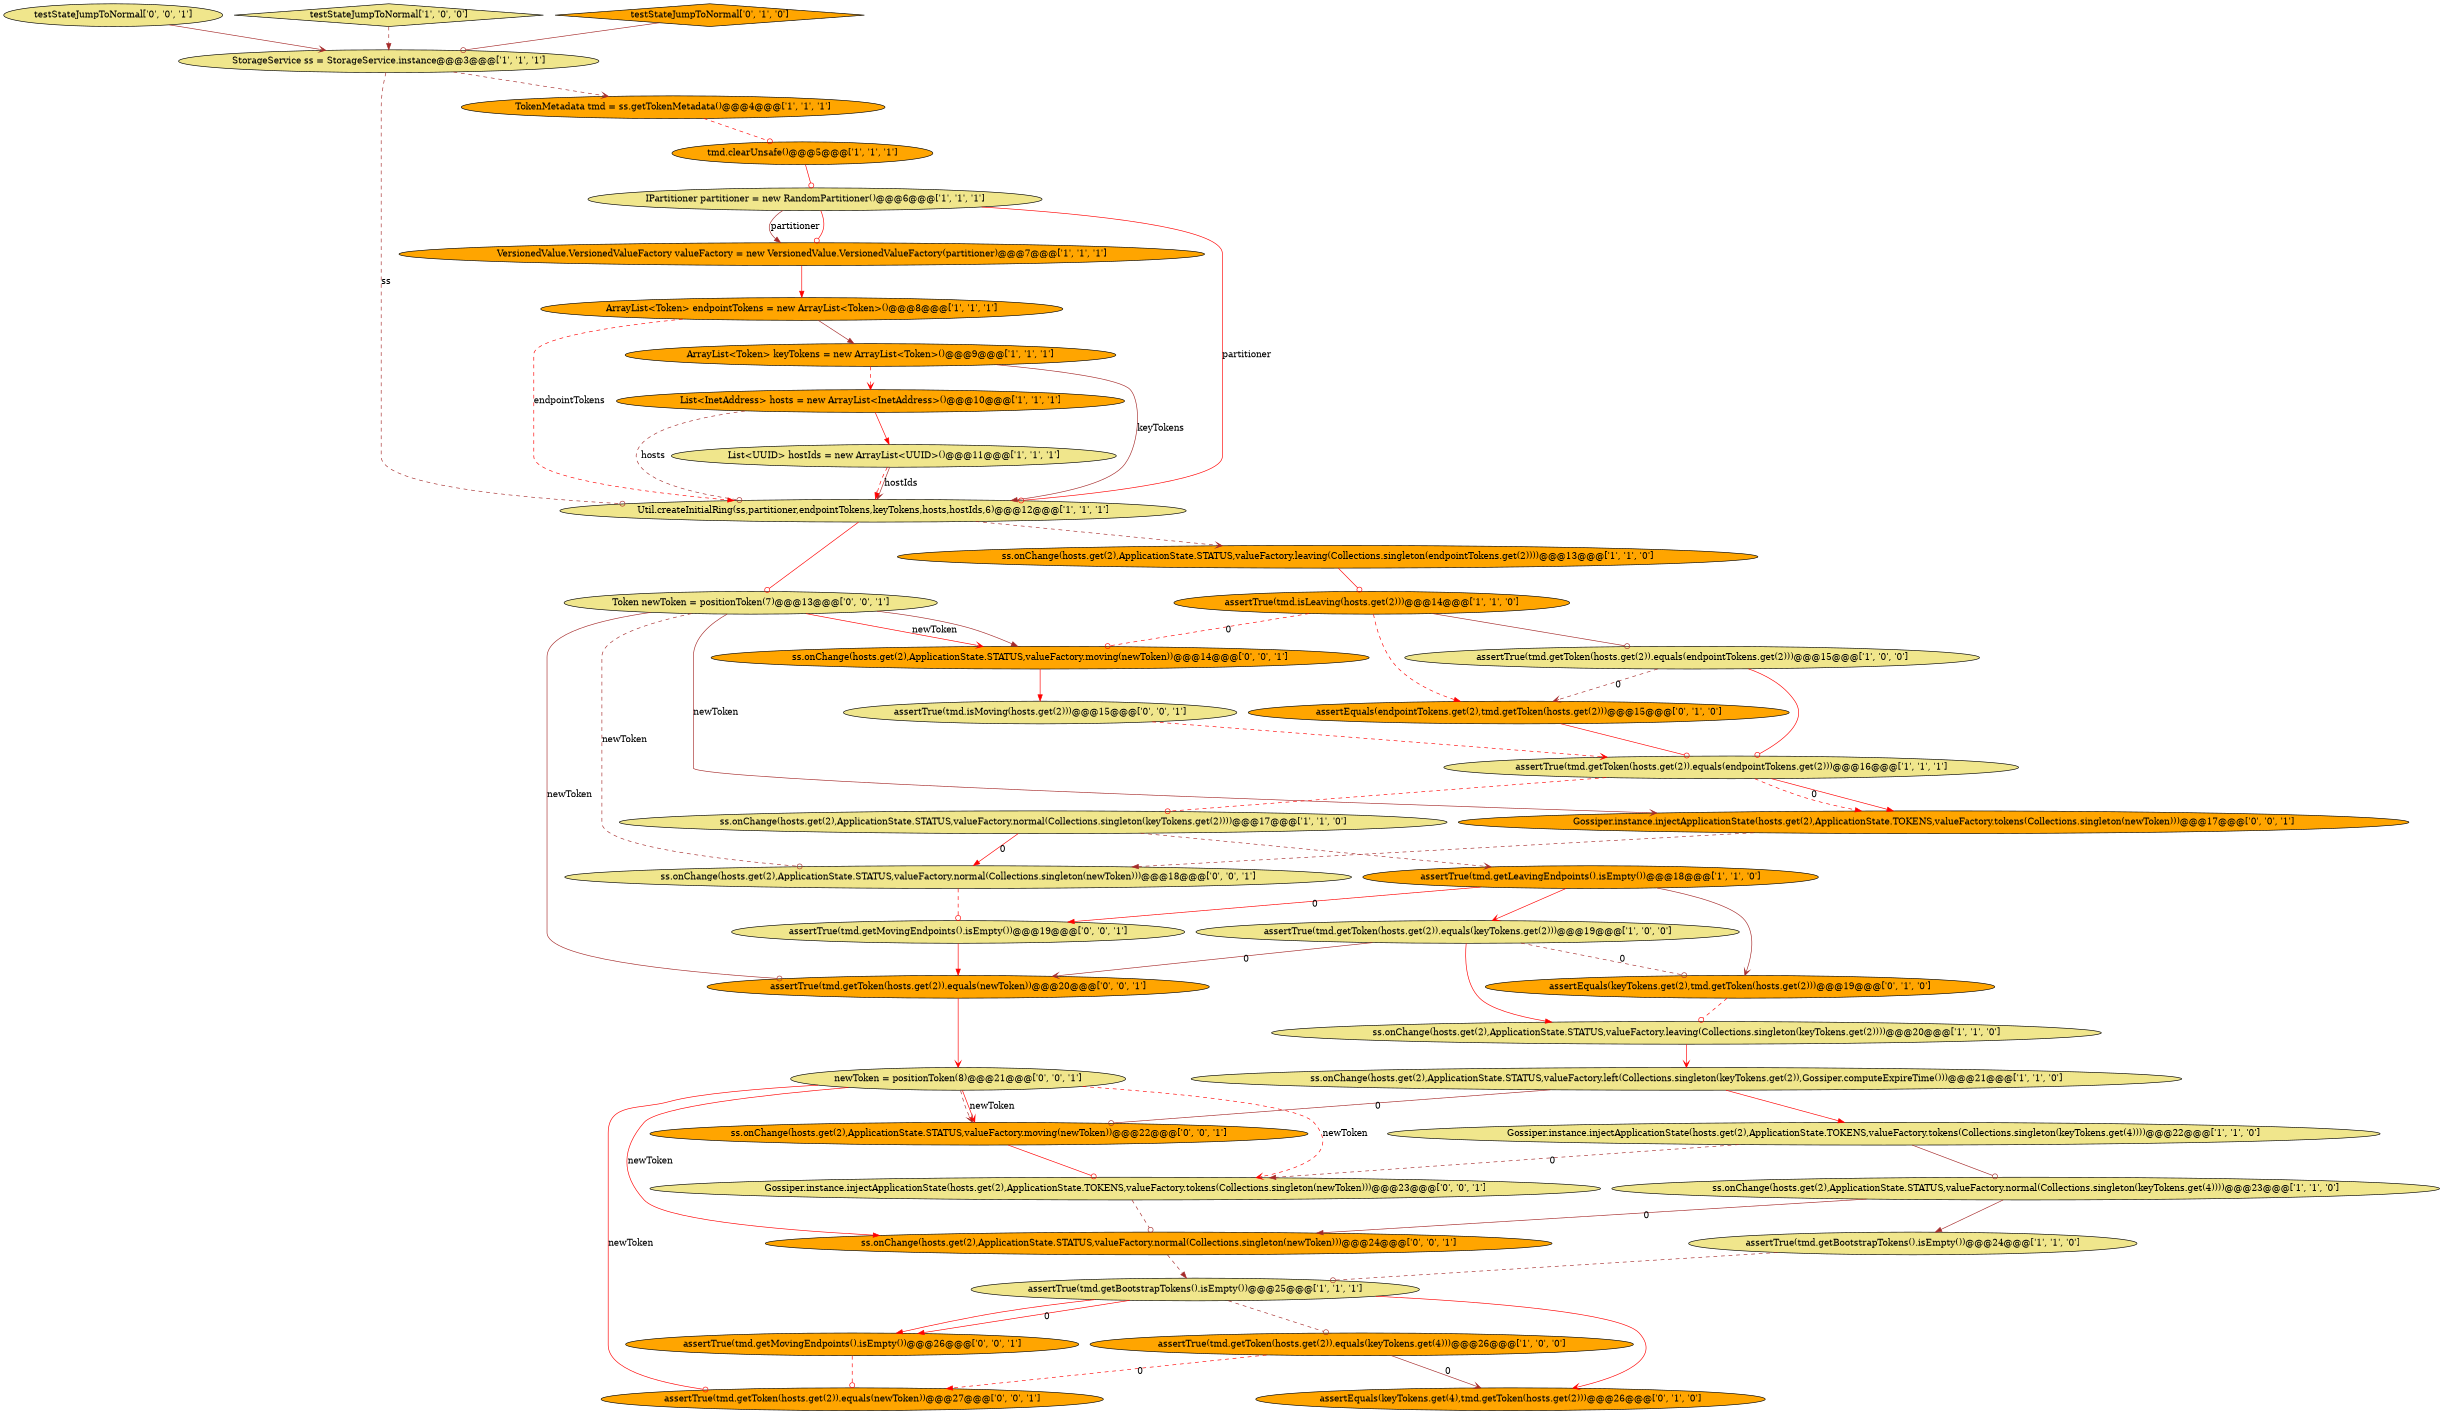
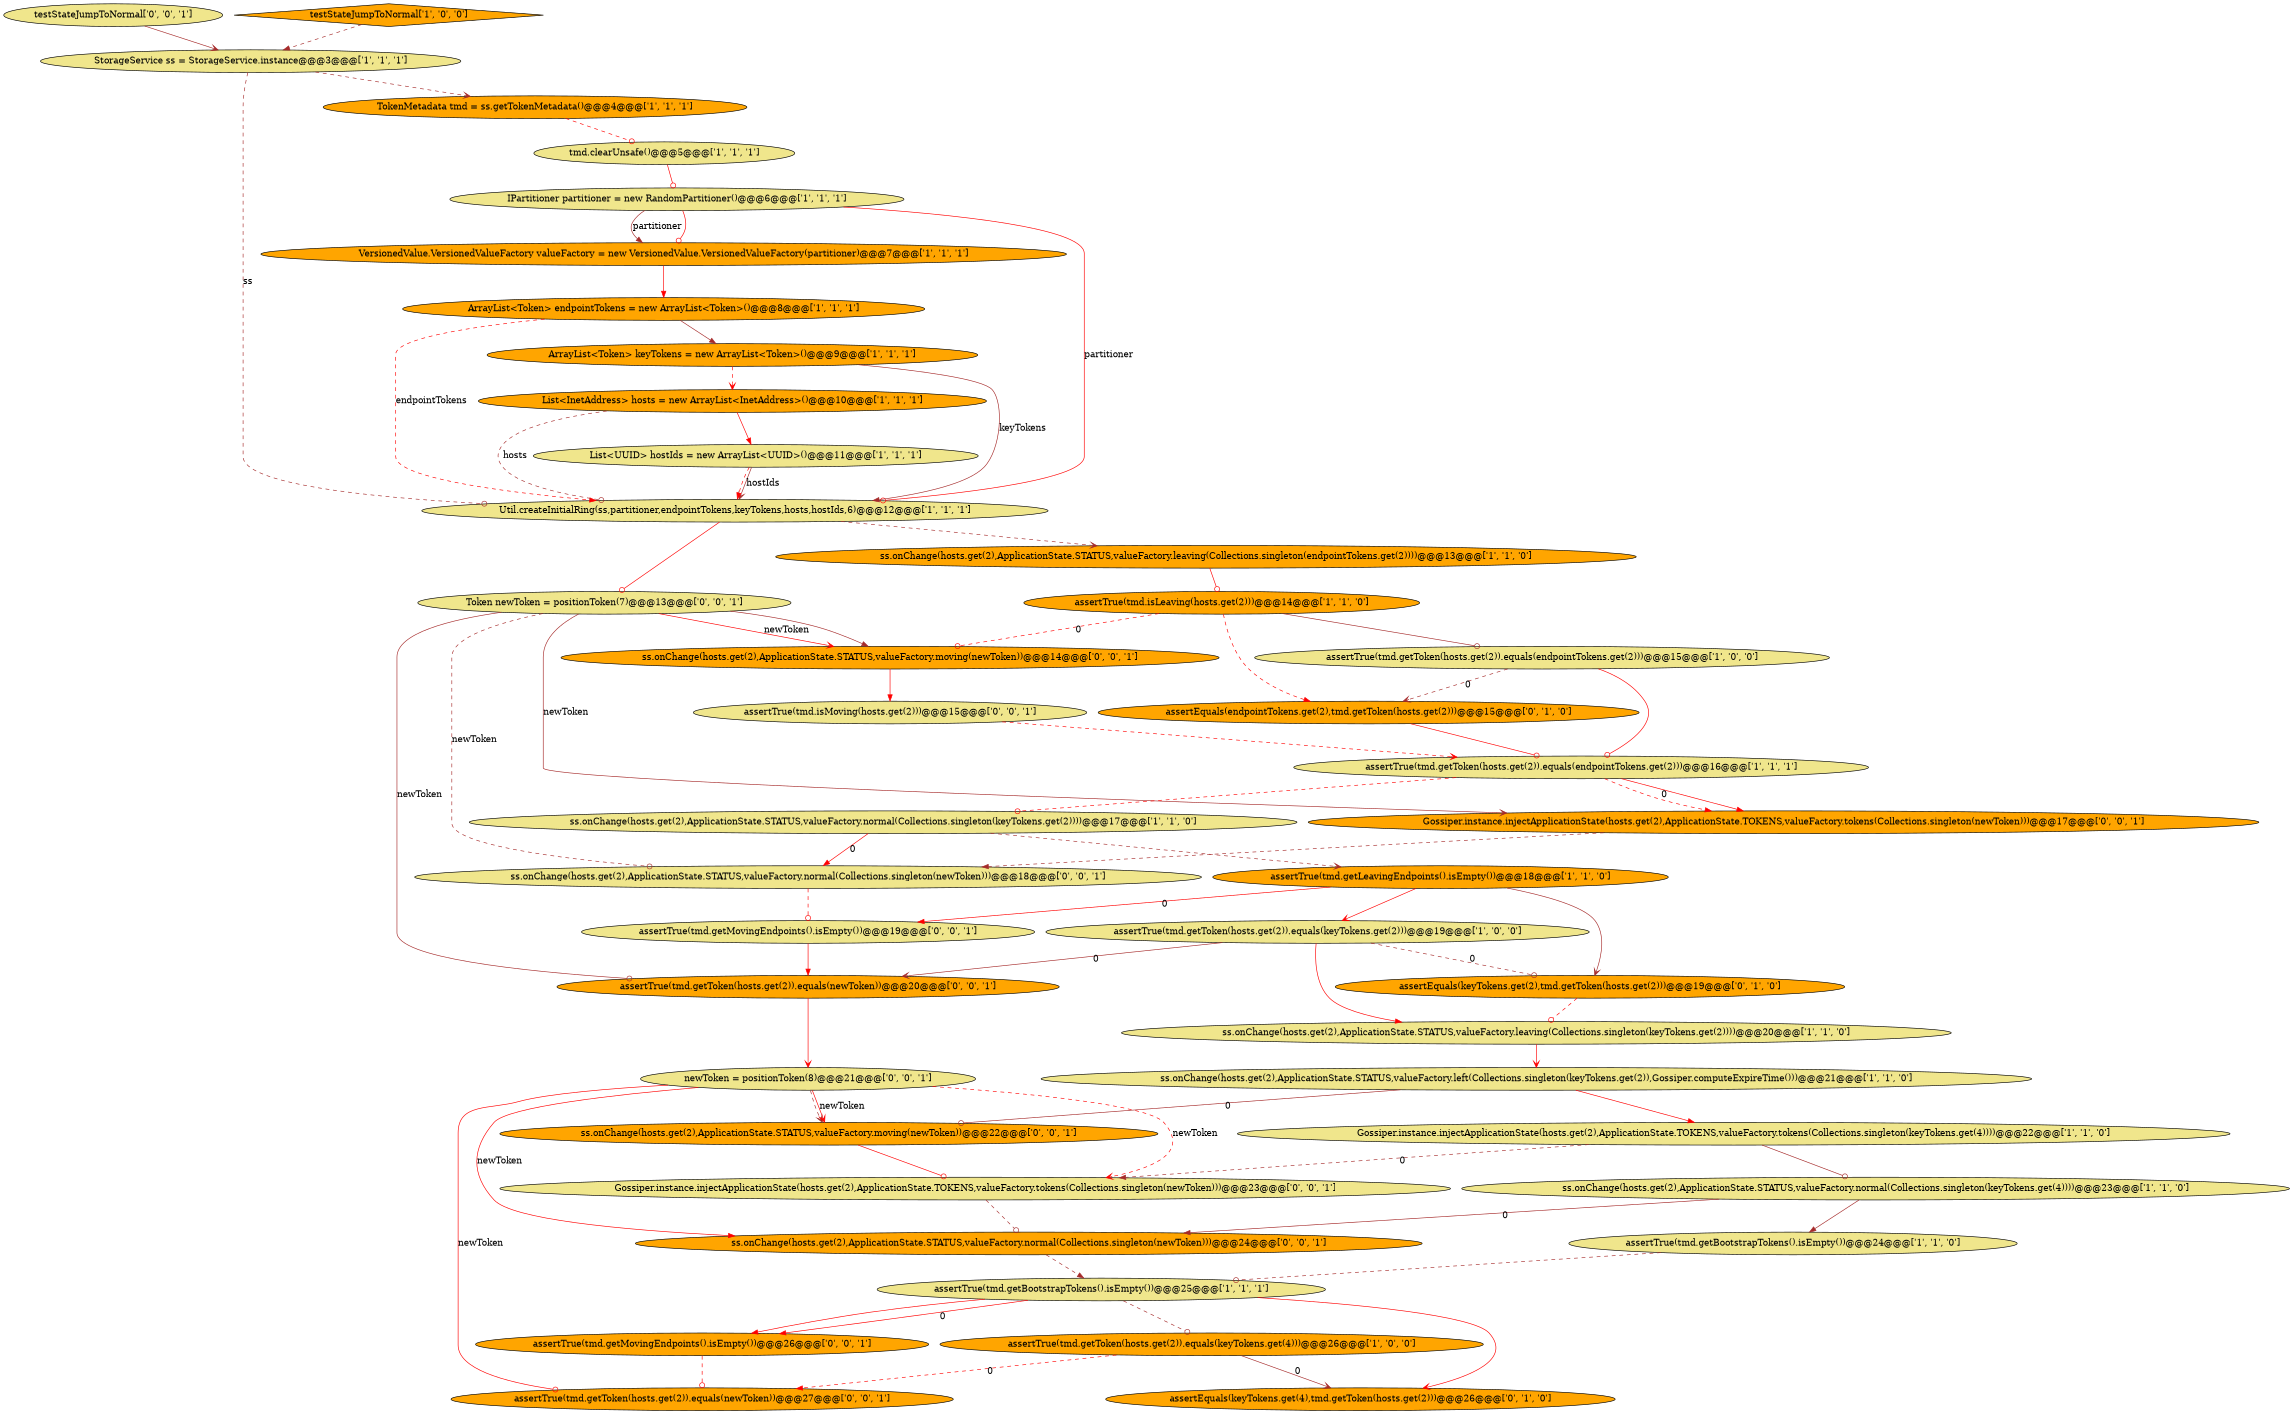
(389, 15) -> (389, 15)
(710, 15) -> none
(802, 153) -> (664, 153)
